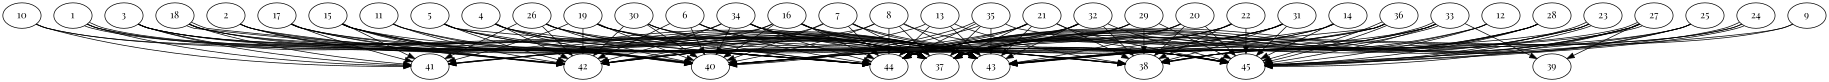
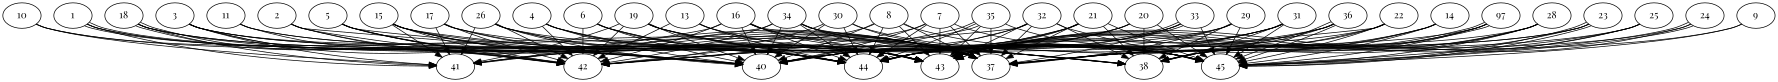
(1501, 16) -> none
(1654, 16) -> (1501, 16)
(1552, 67) -> none
